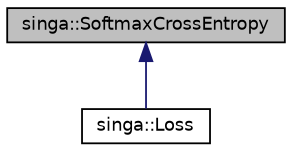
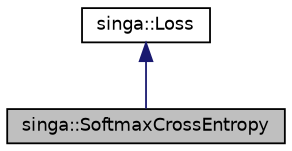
(146, 85) -> (146, 85)
